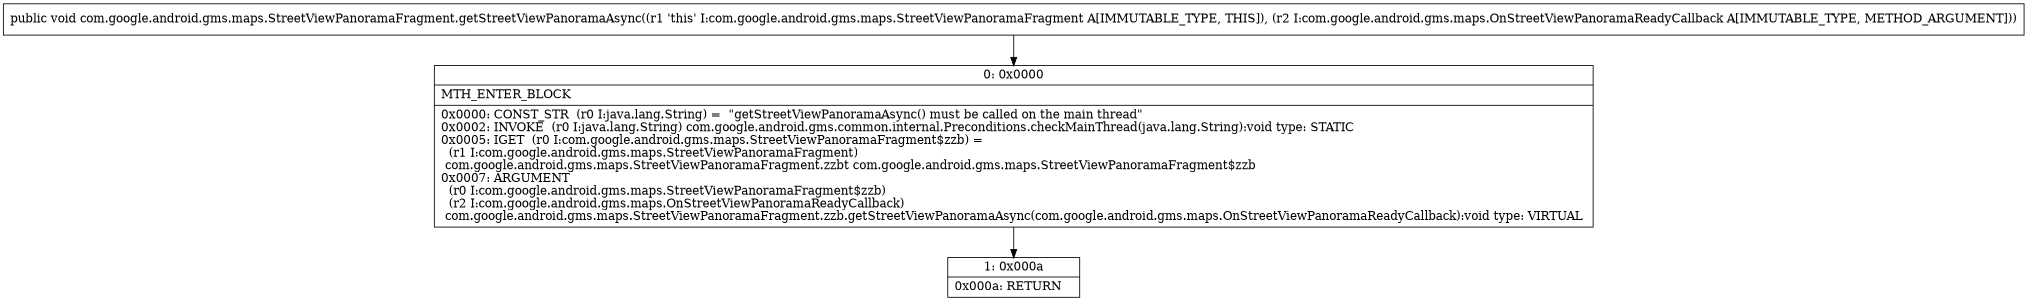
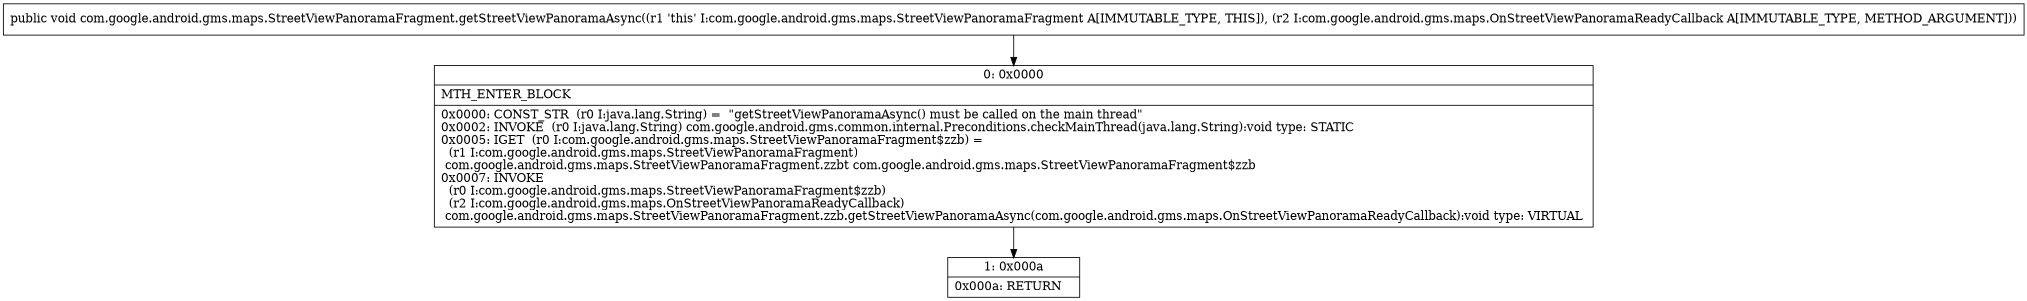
(509, 178) -> (497, 178)
